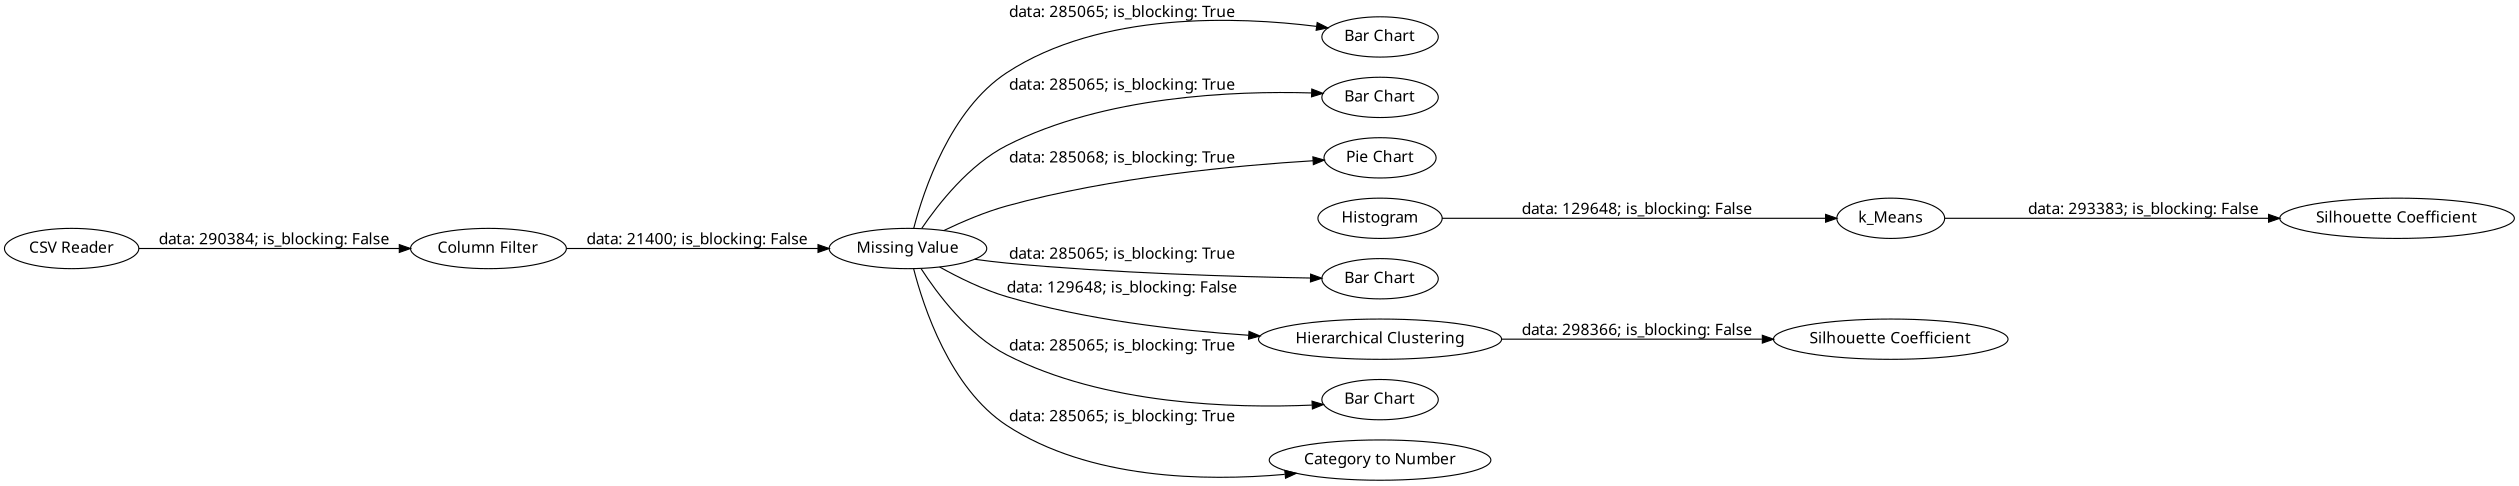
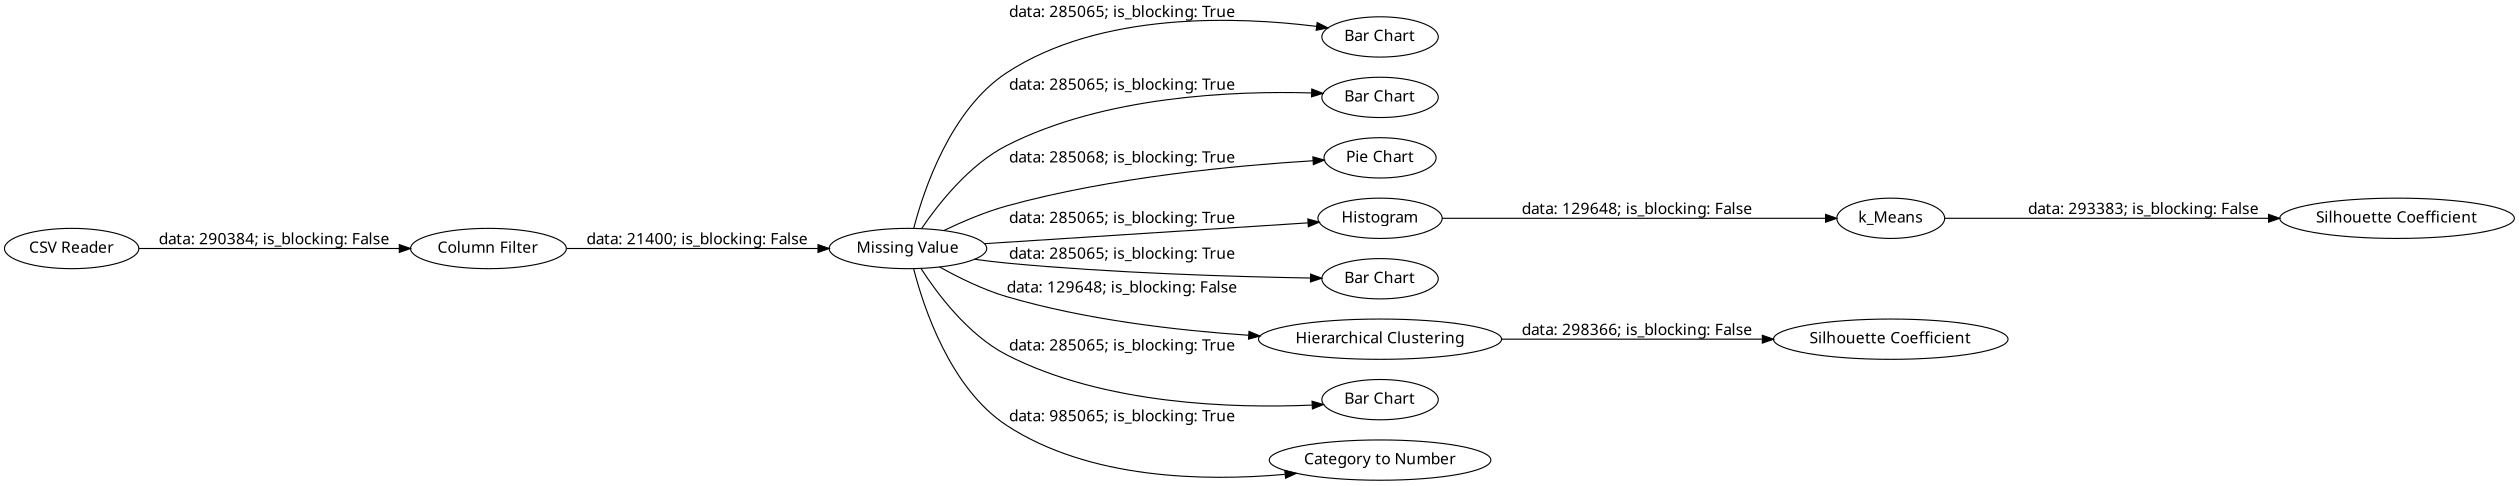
none -> (1146, 233)
(1123, 417) -> (1123, 417)
